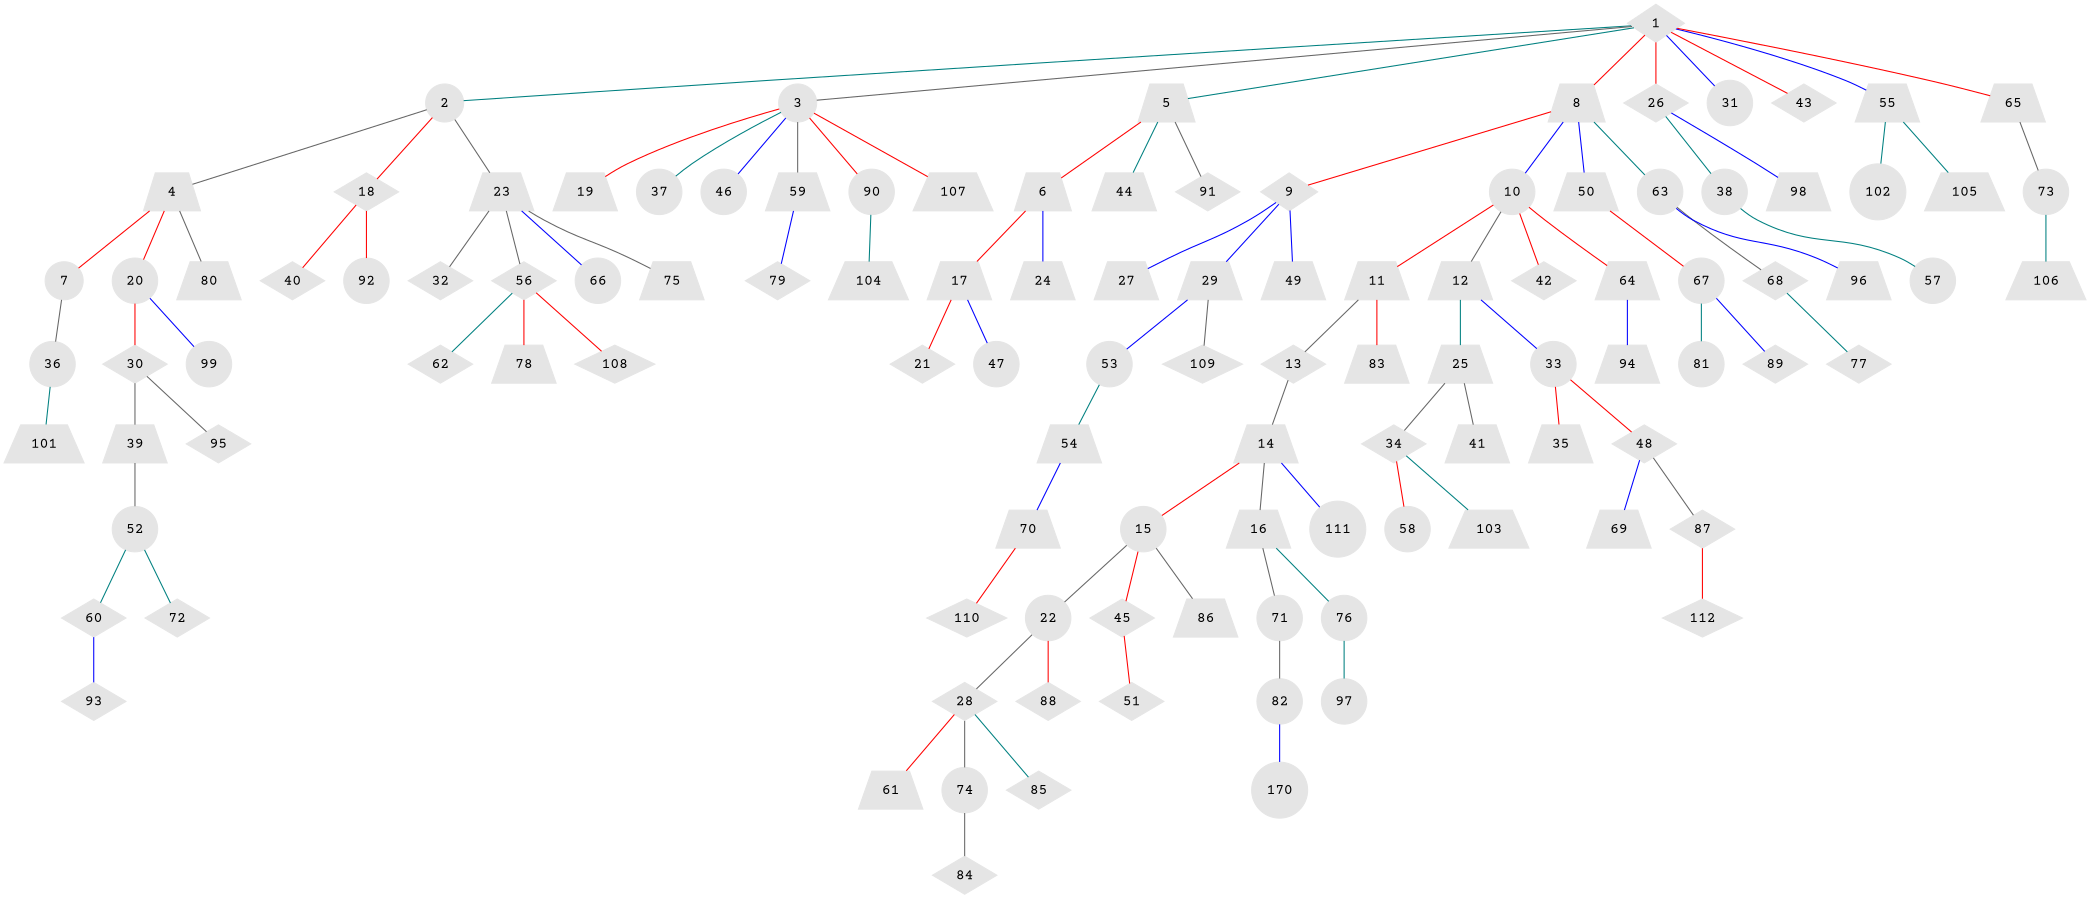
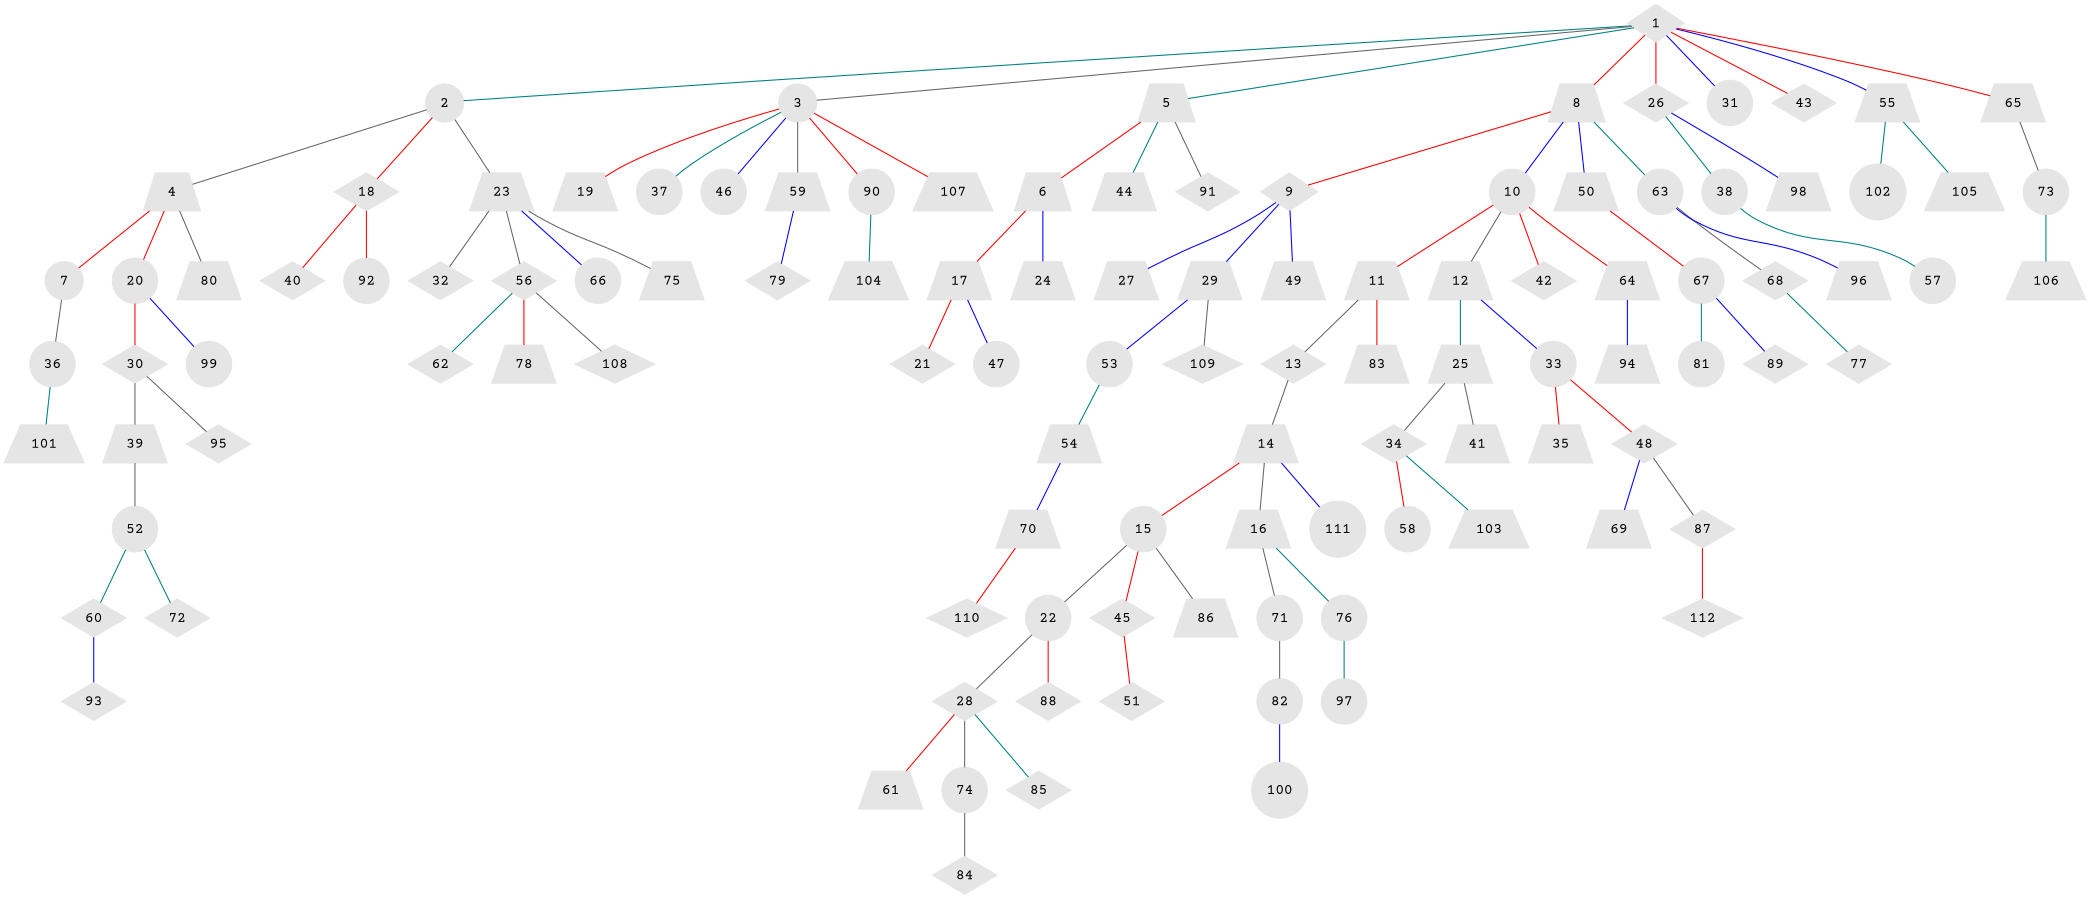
(569, 322) -> (569, 322)
(1280, 790) -> (1280, 790)
